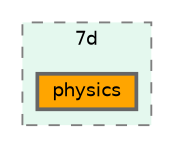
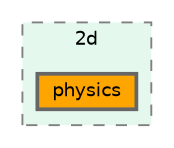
(87, 40) -> (87, 40)
